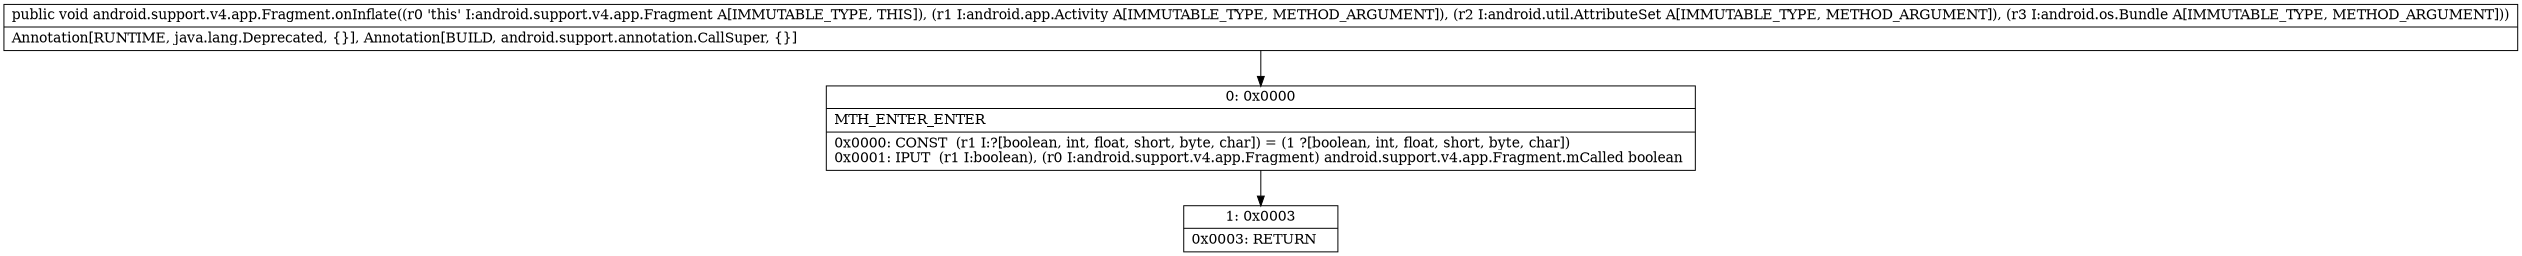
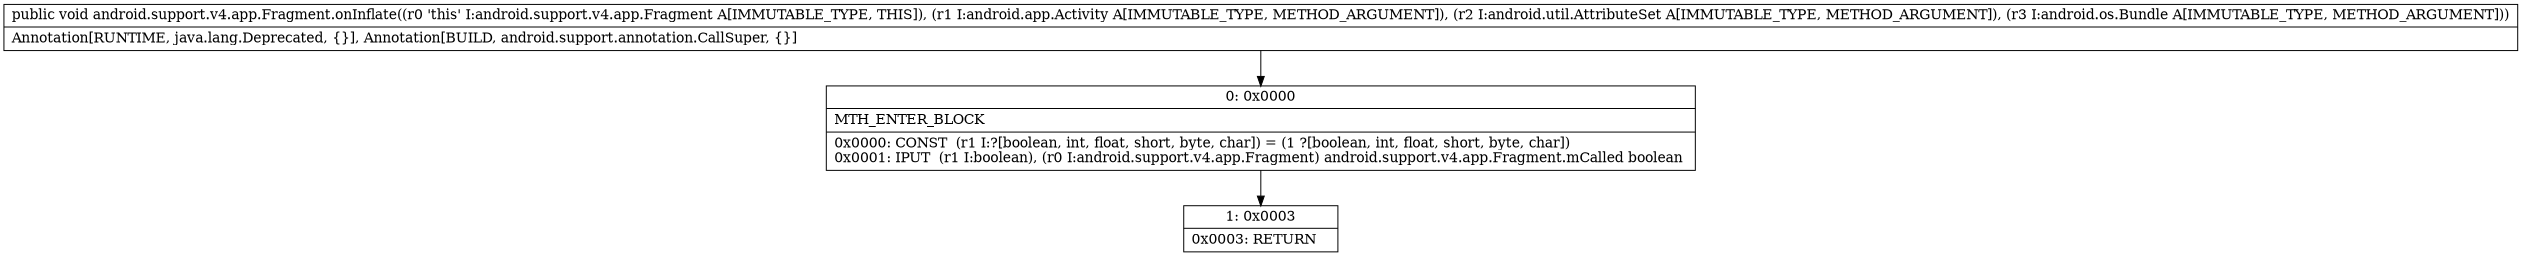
(910, 120) -> (910, 120)
